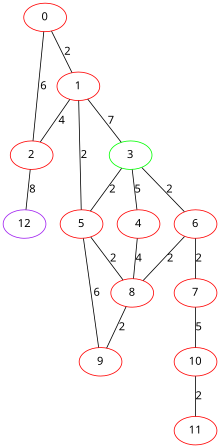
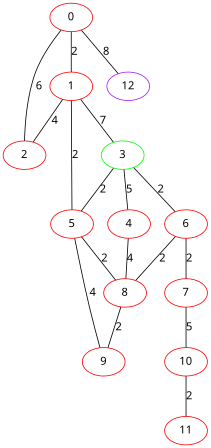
(28, 190) -> (100, 52)
(97, 293) -> (93, 293)
